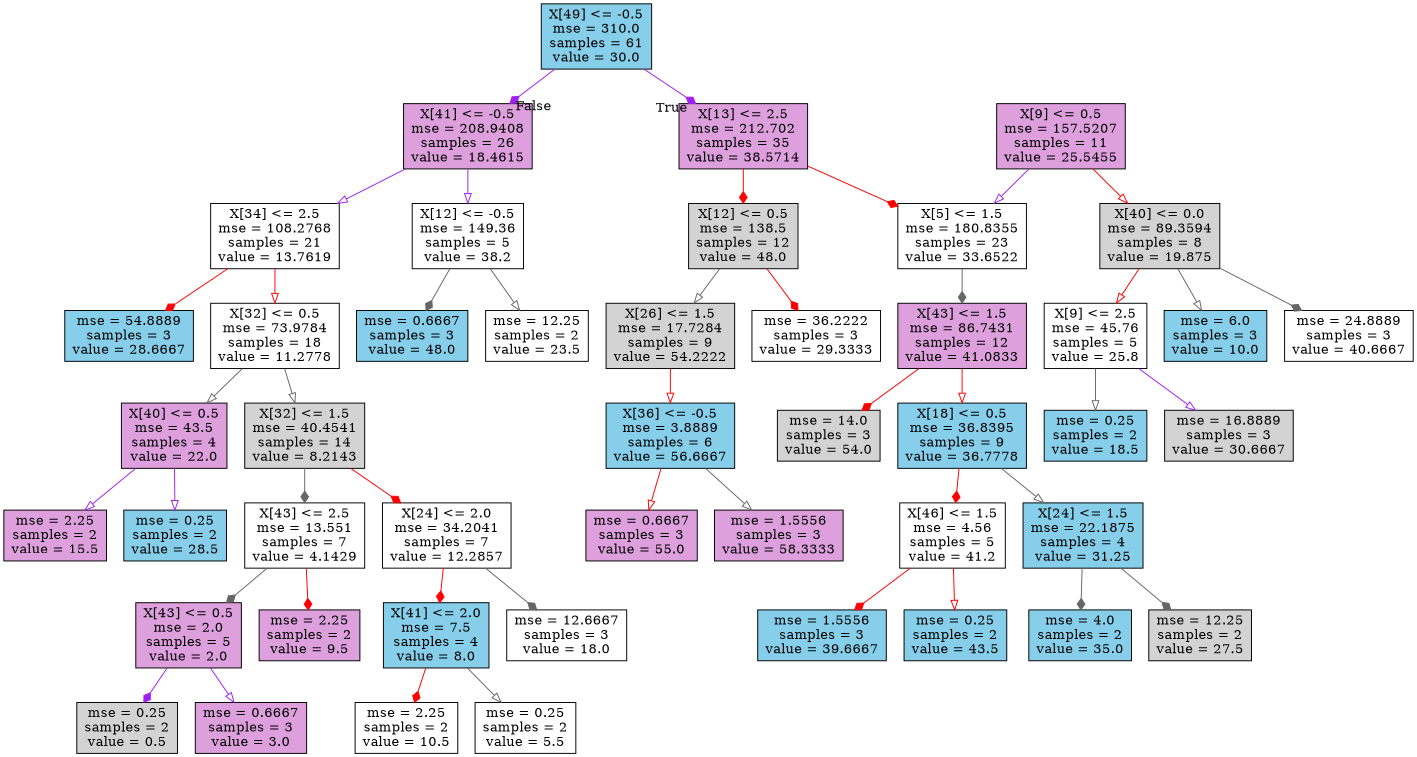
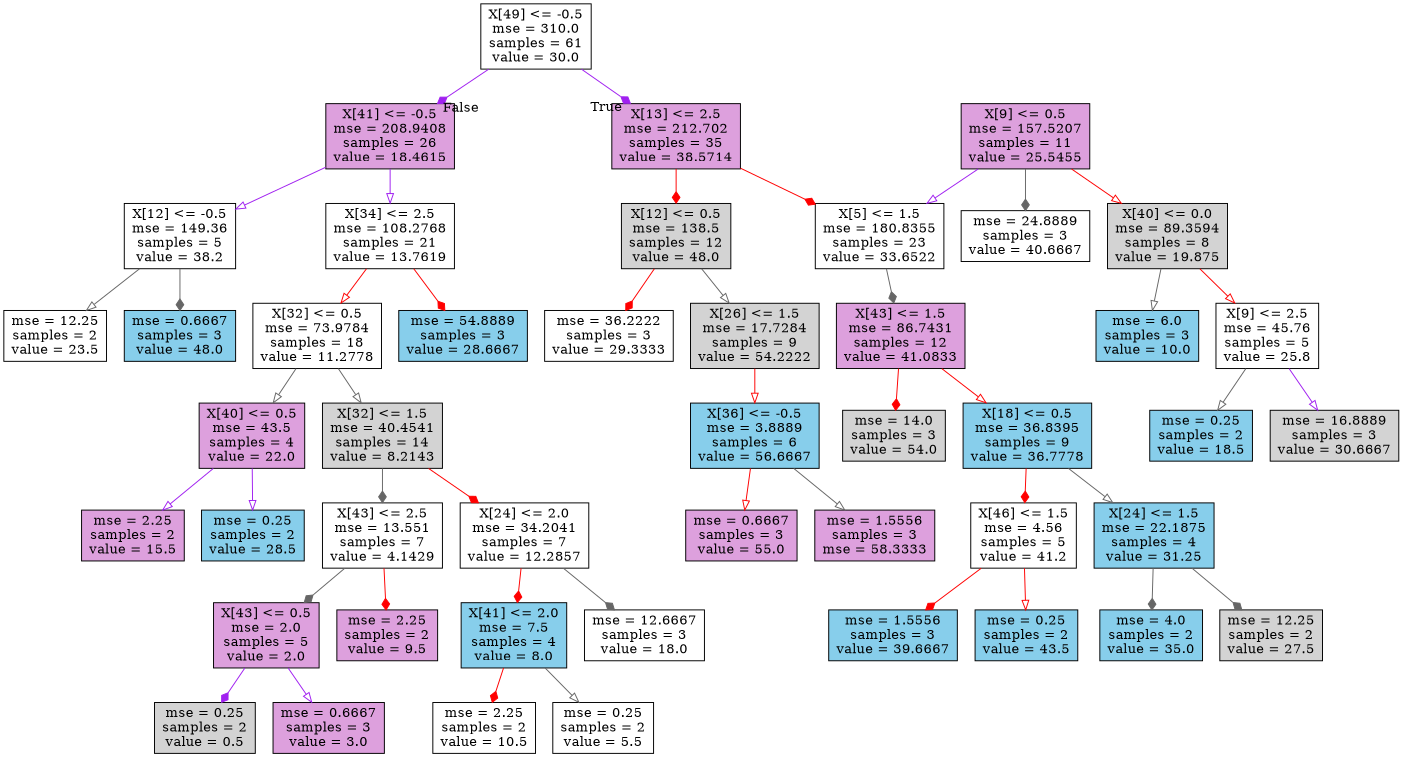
(596, 36) -> (536, 36)
(1256, 287) -> (1025, 184)
(779, 536) -> (875, 536)
